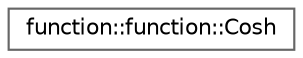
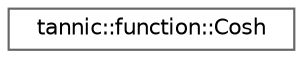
(151, 29) -> (151, 29)
